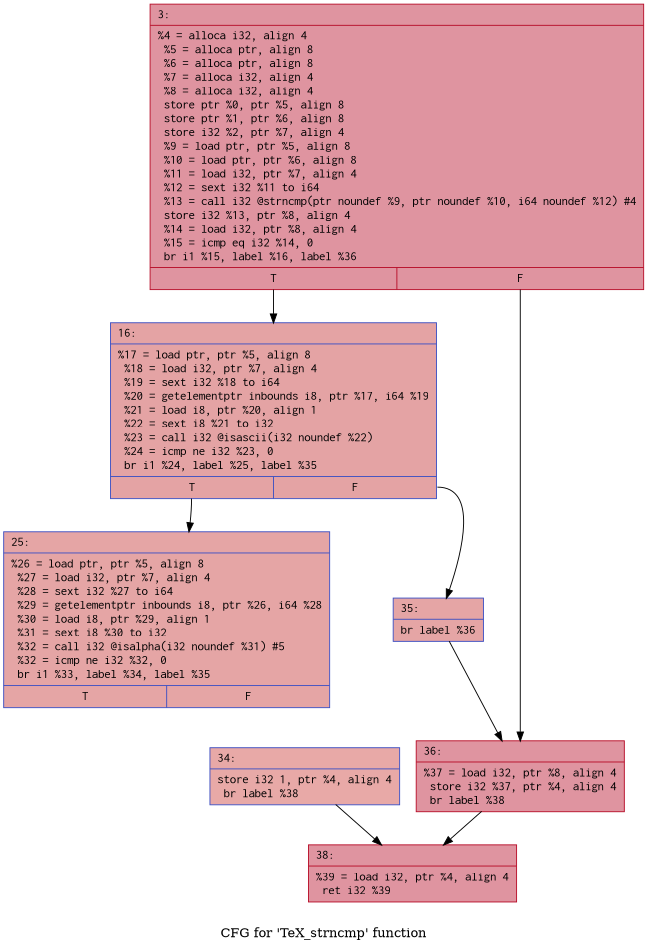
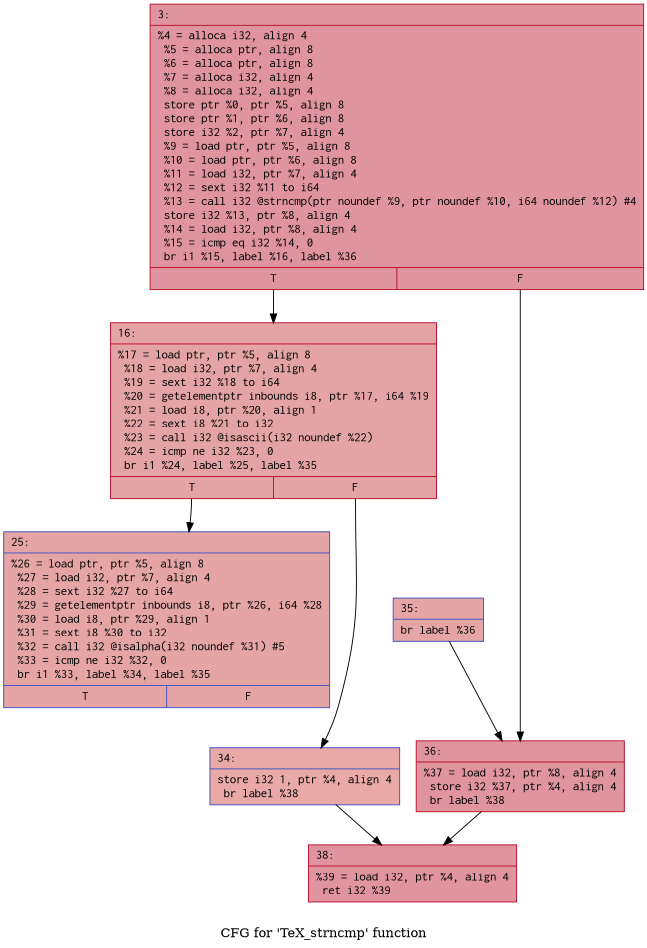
(273, 411) -> (273, 411)
(463, 532) -> (355, 621)
(89, 660) -> (89, 660)
